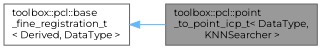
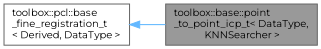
(242, 25) -> (242, 25)
